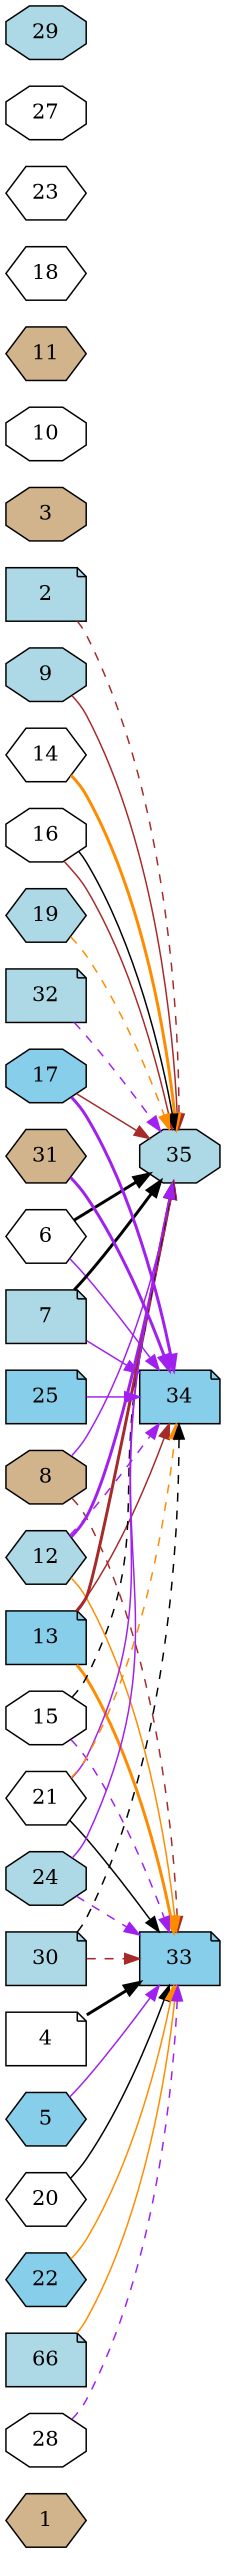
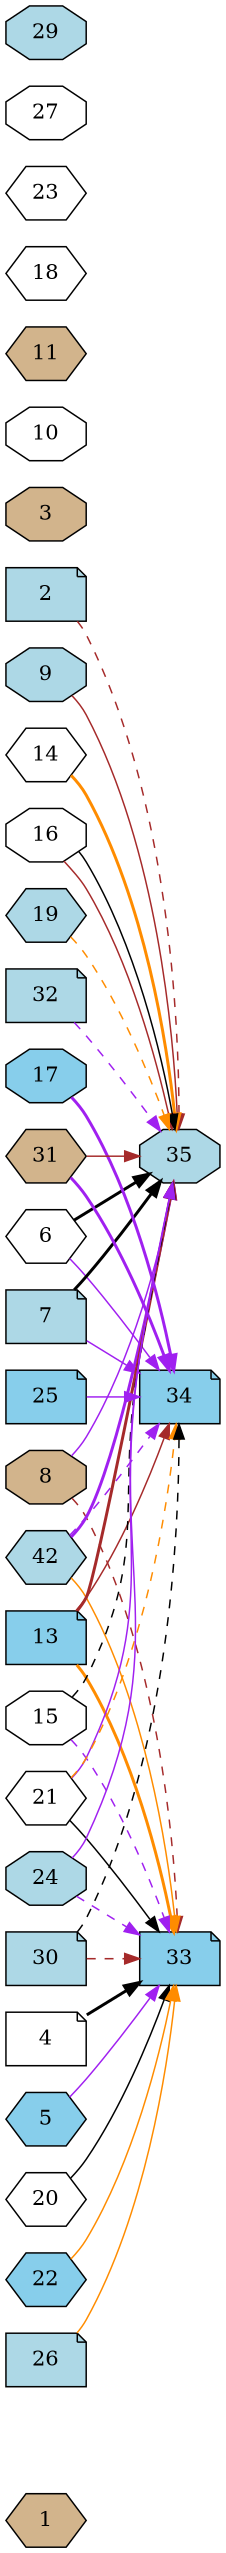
(107, 1112) -> (97, 1156)
(46, 1557) -> (46, 1557)
(46, 2360) -> (46, 2360)
(46, 2440) -> none
